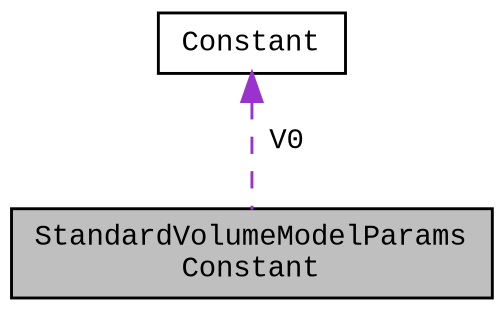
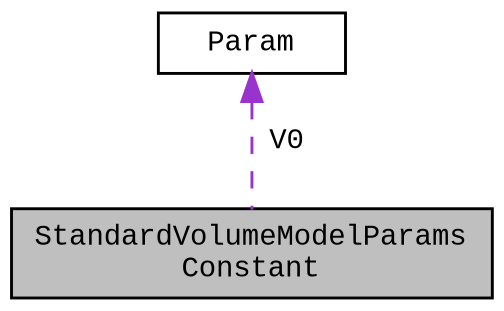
(252, 43) -> (252, 43)
